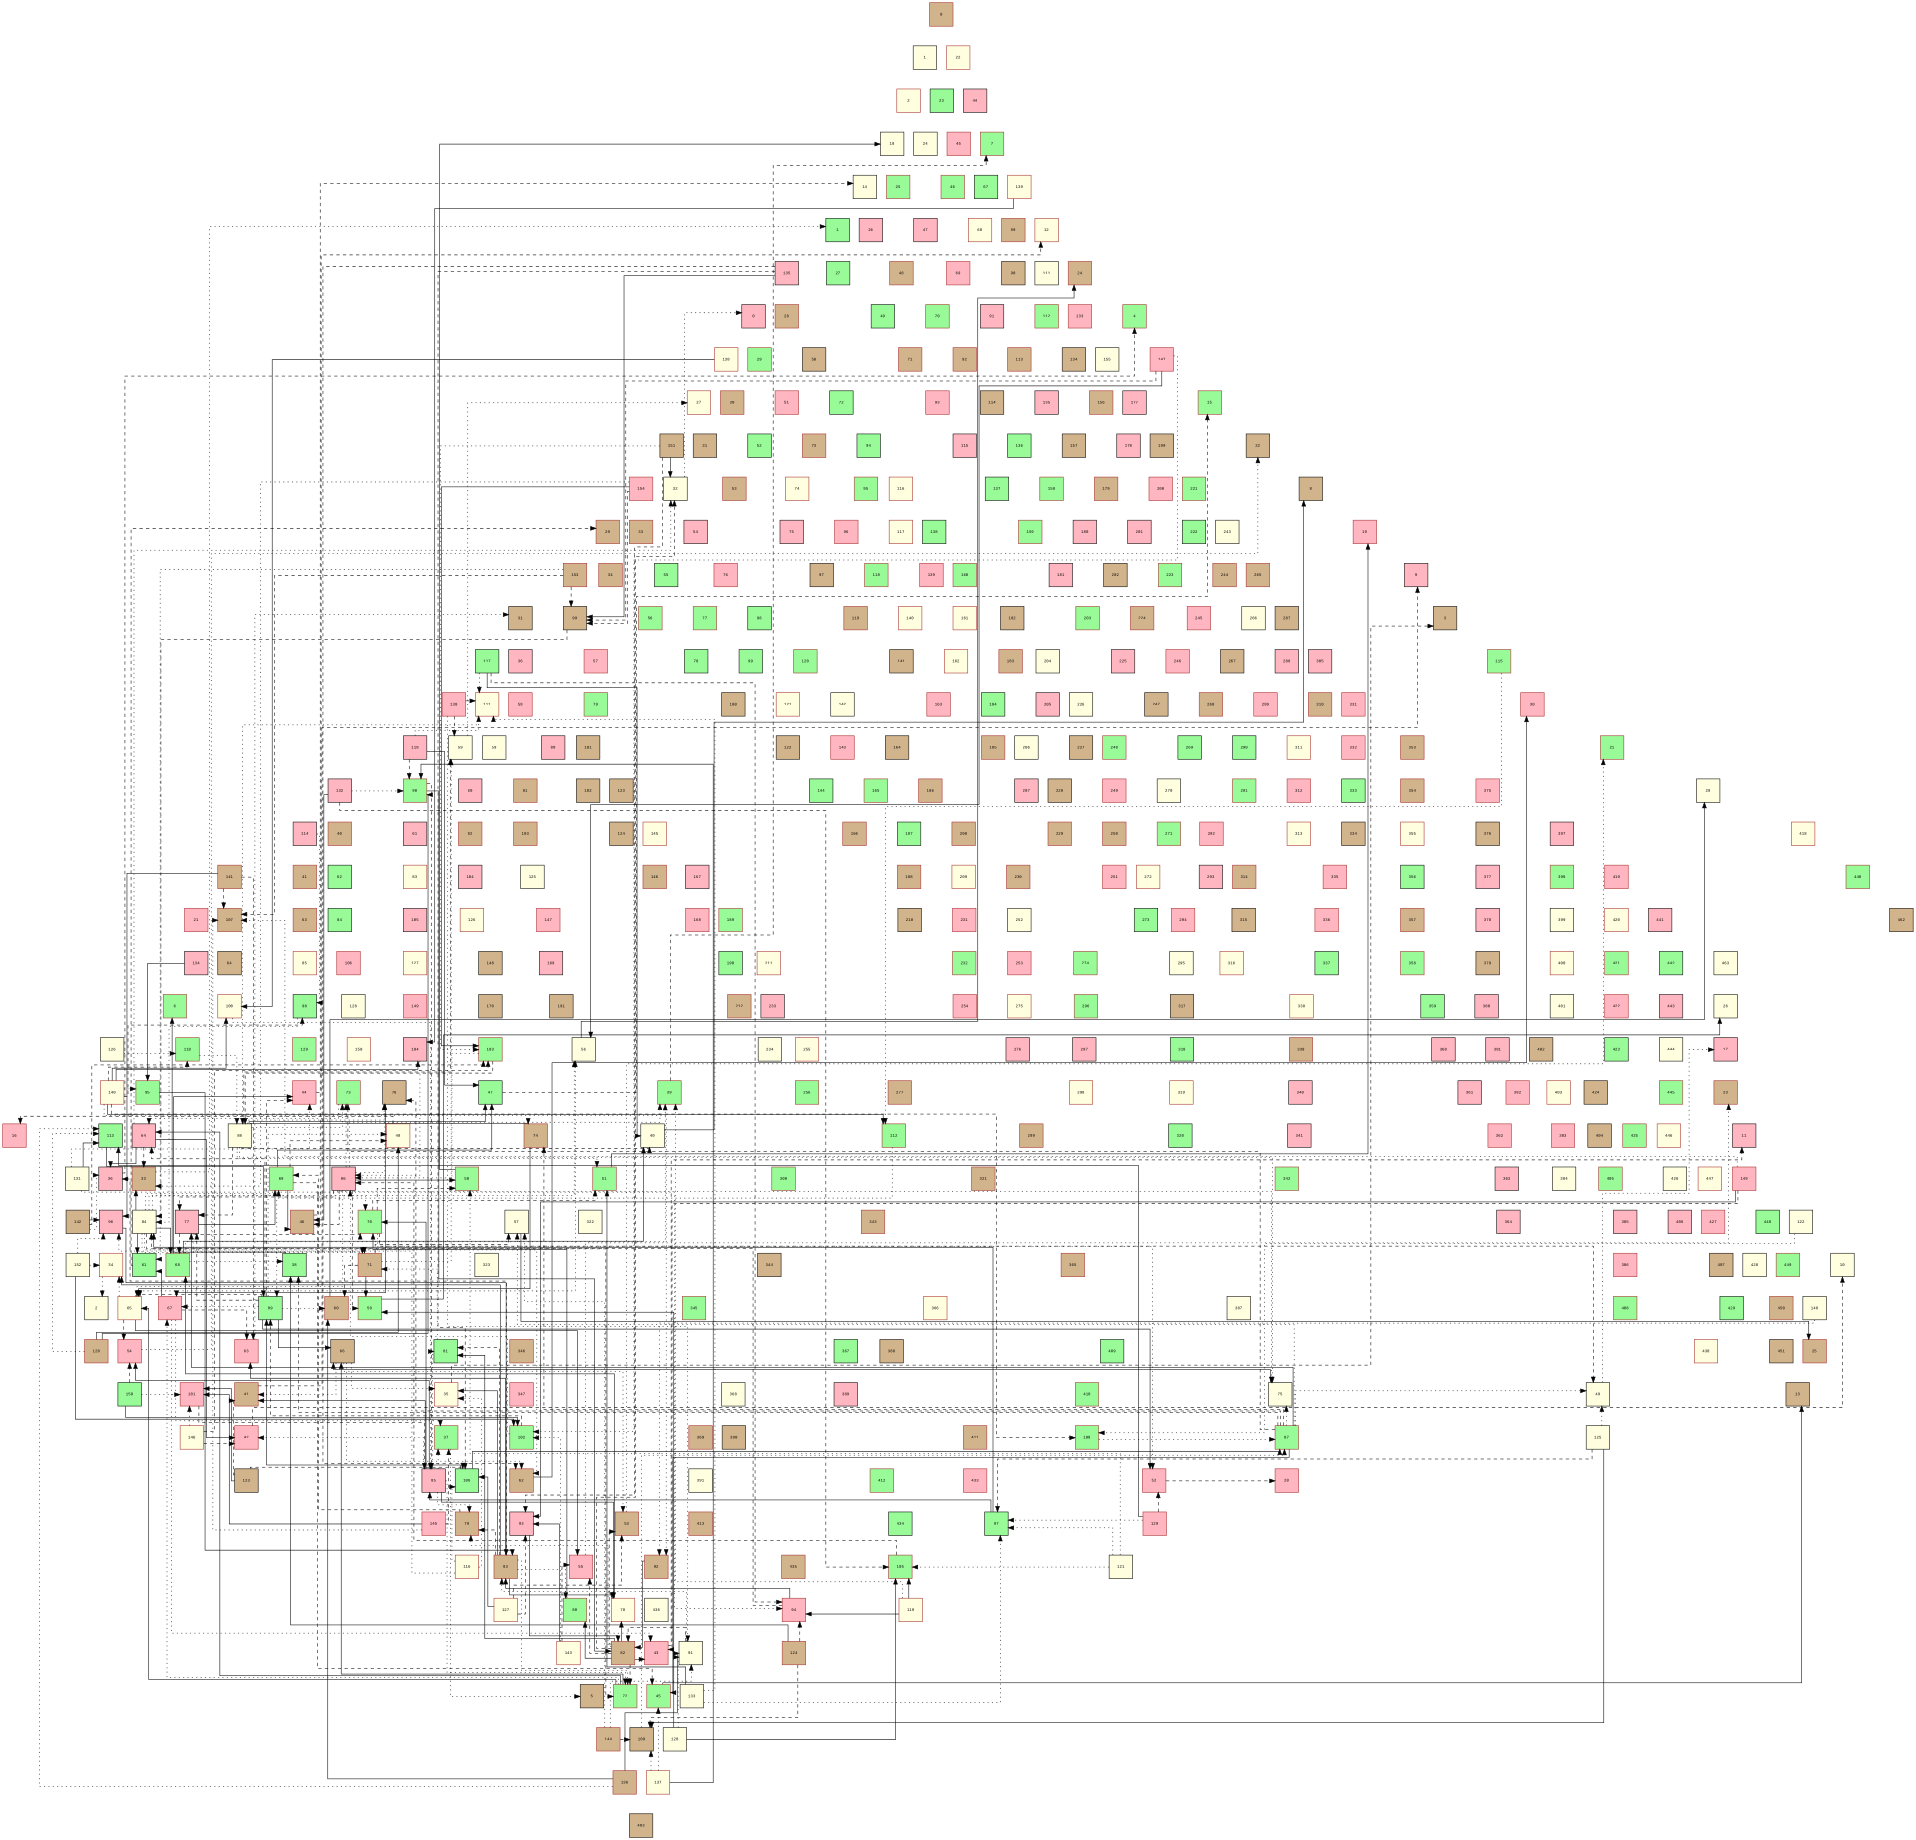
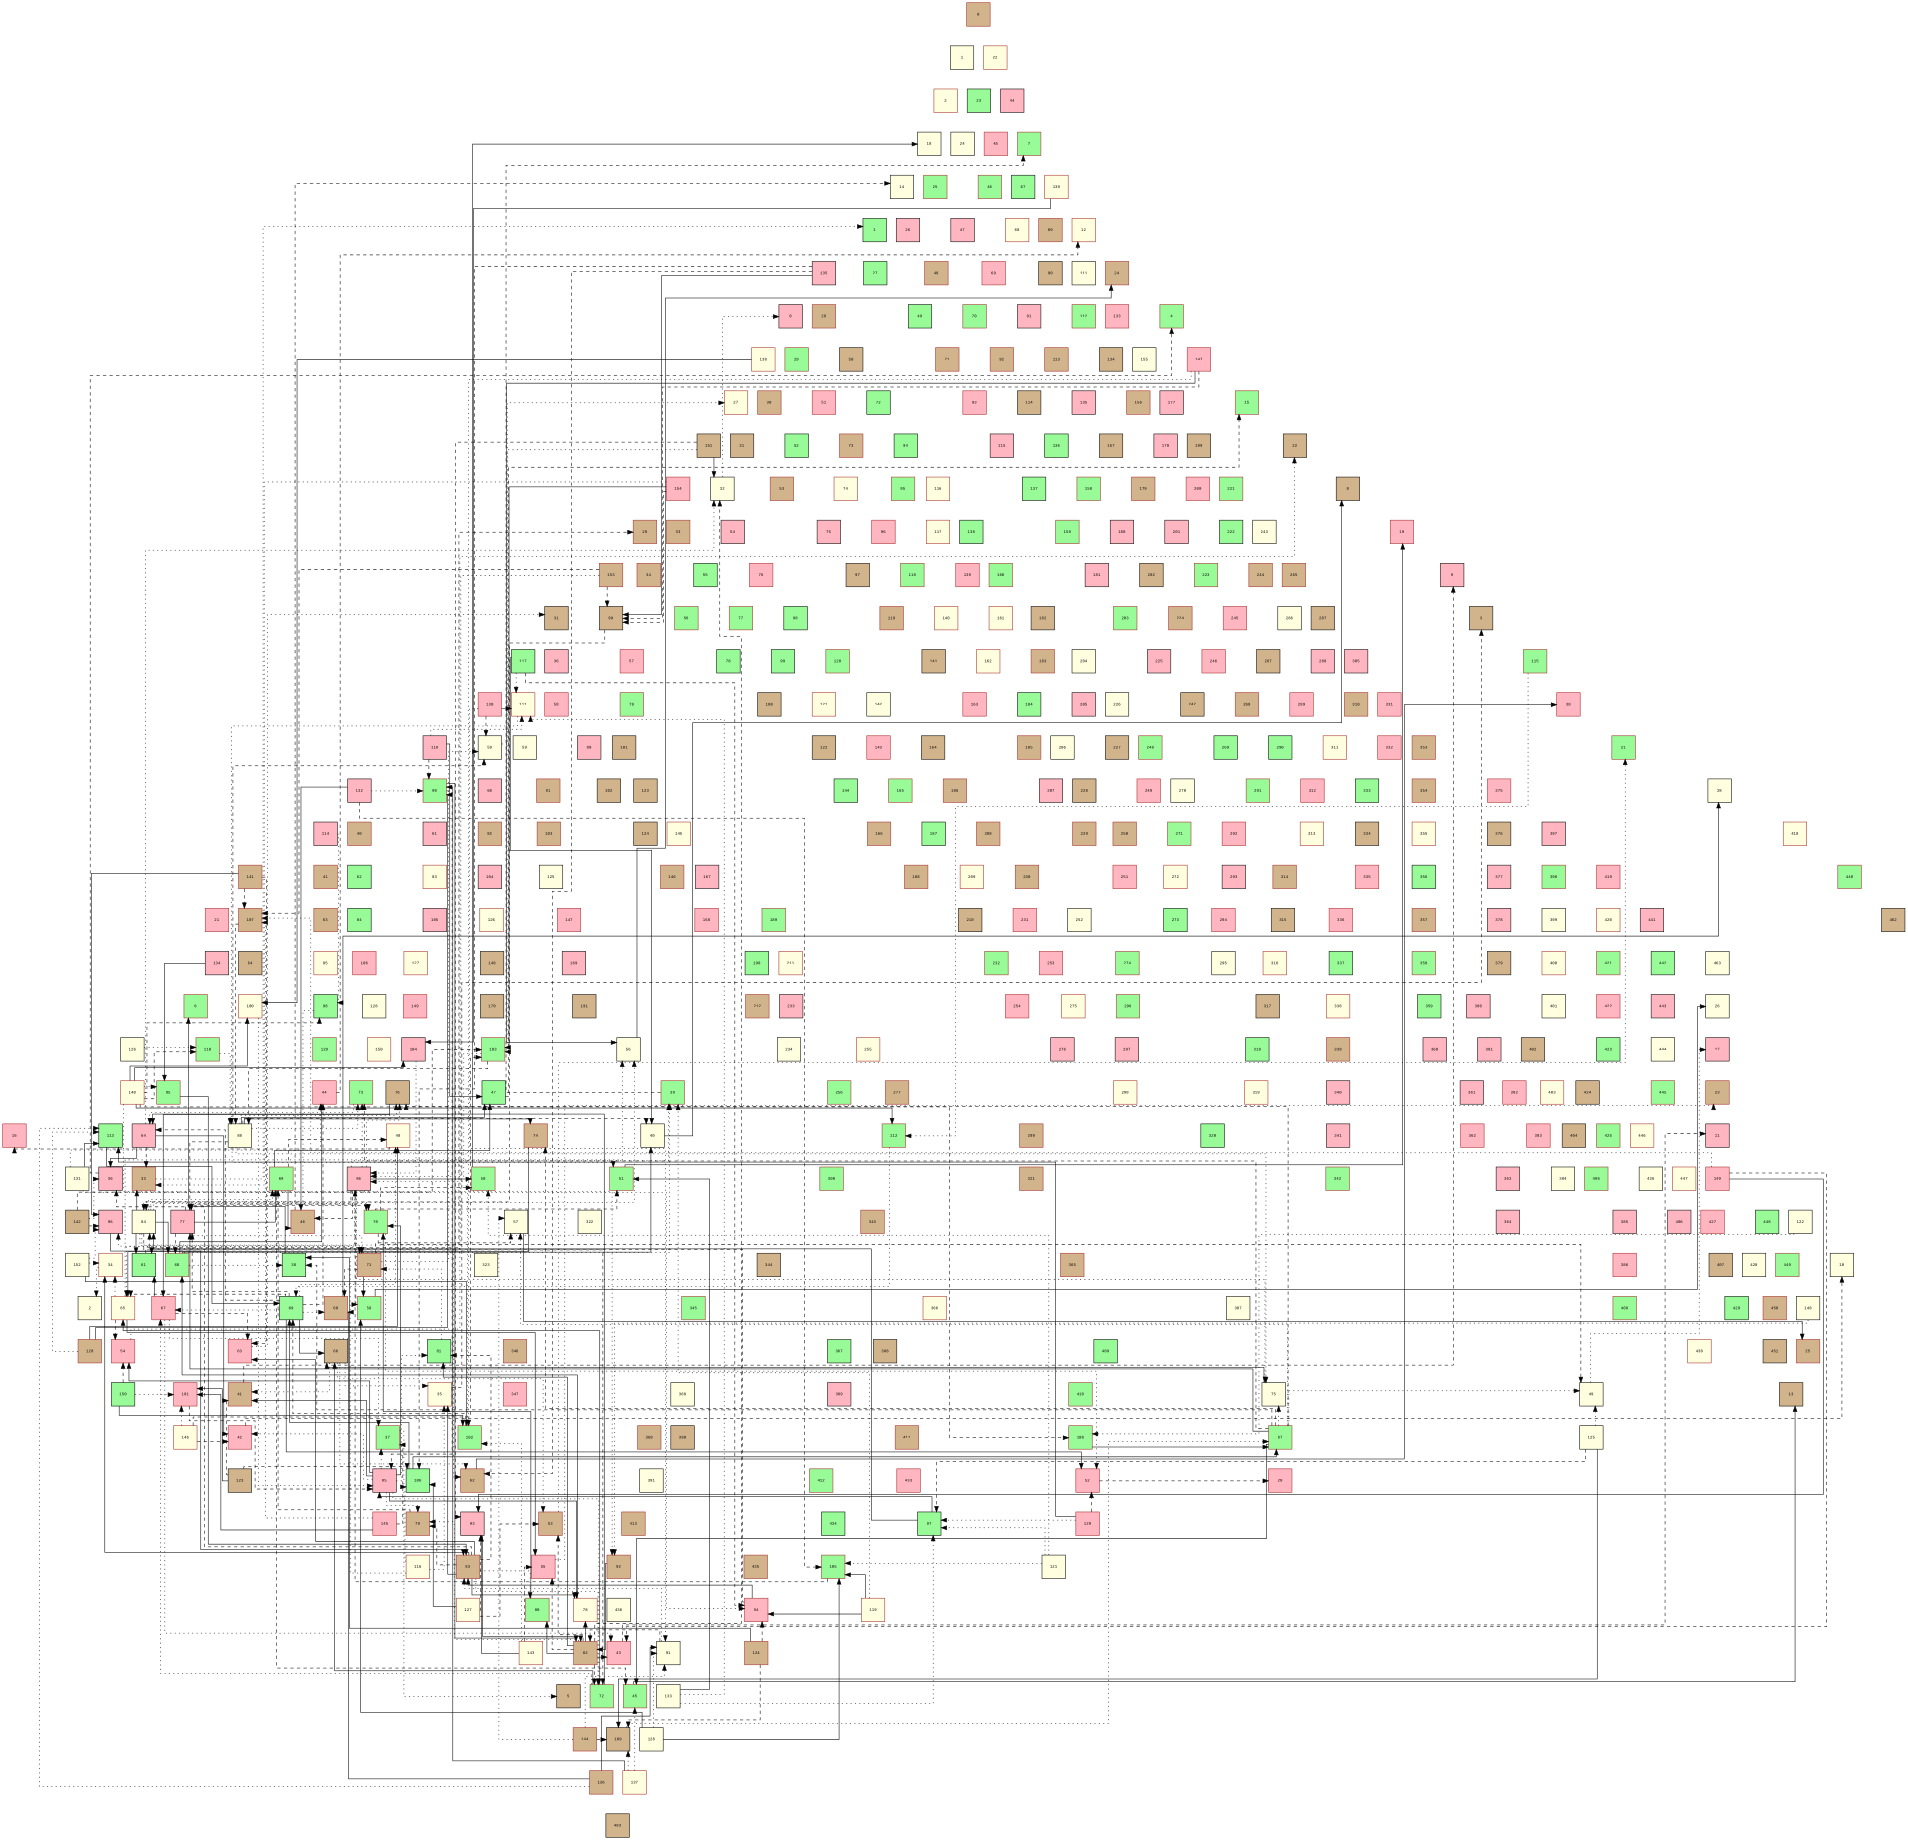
none -> (236, 1020)
(1184, 1439) -> (1178, 1447)
